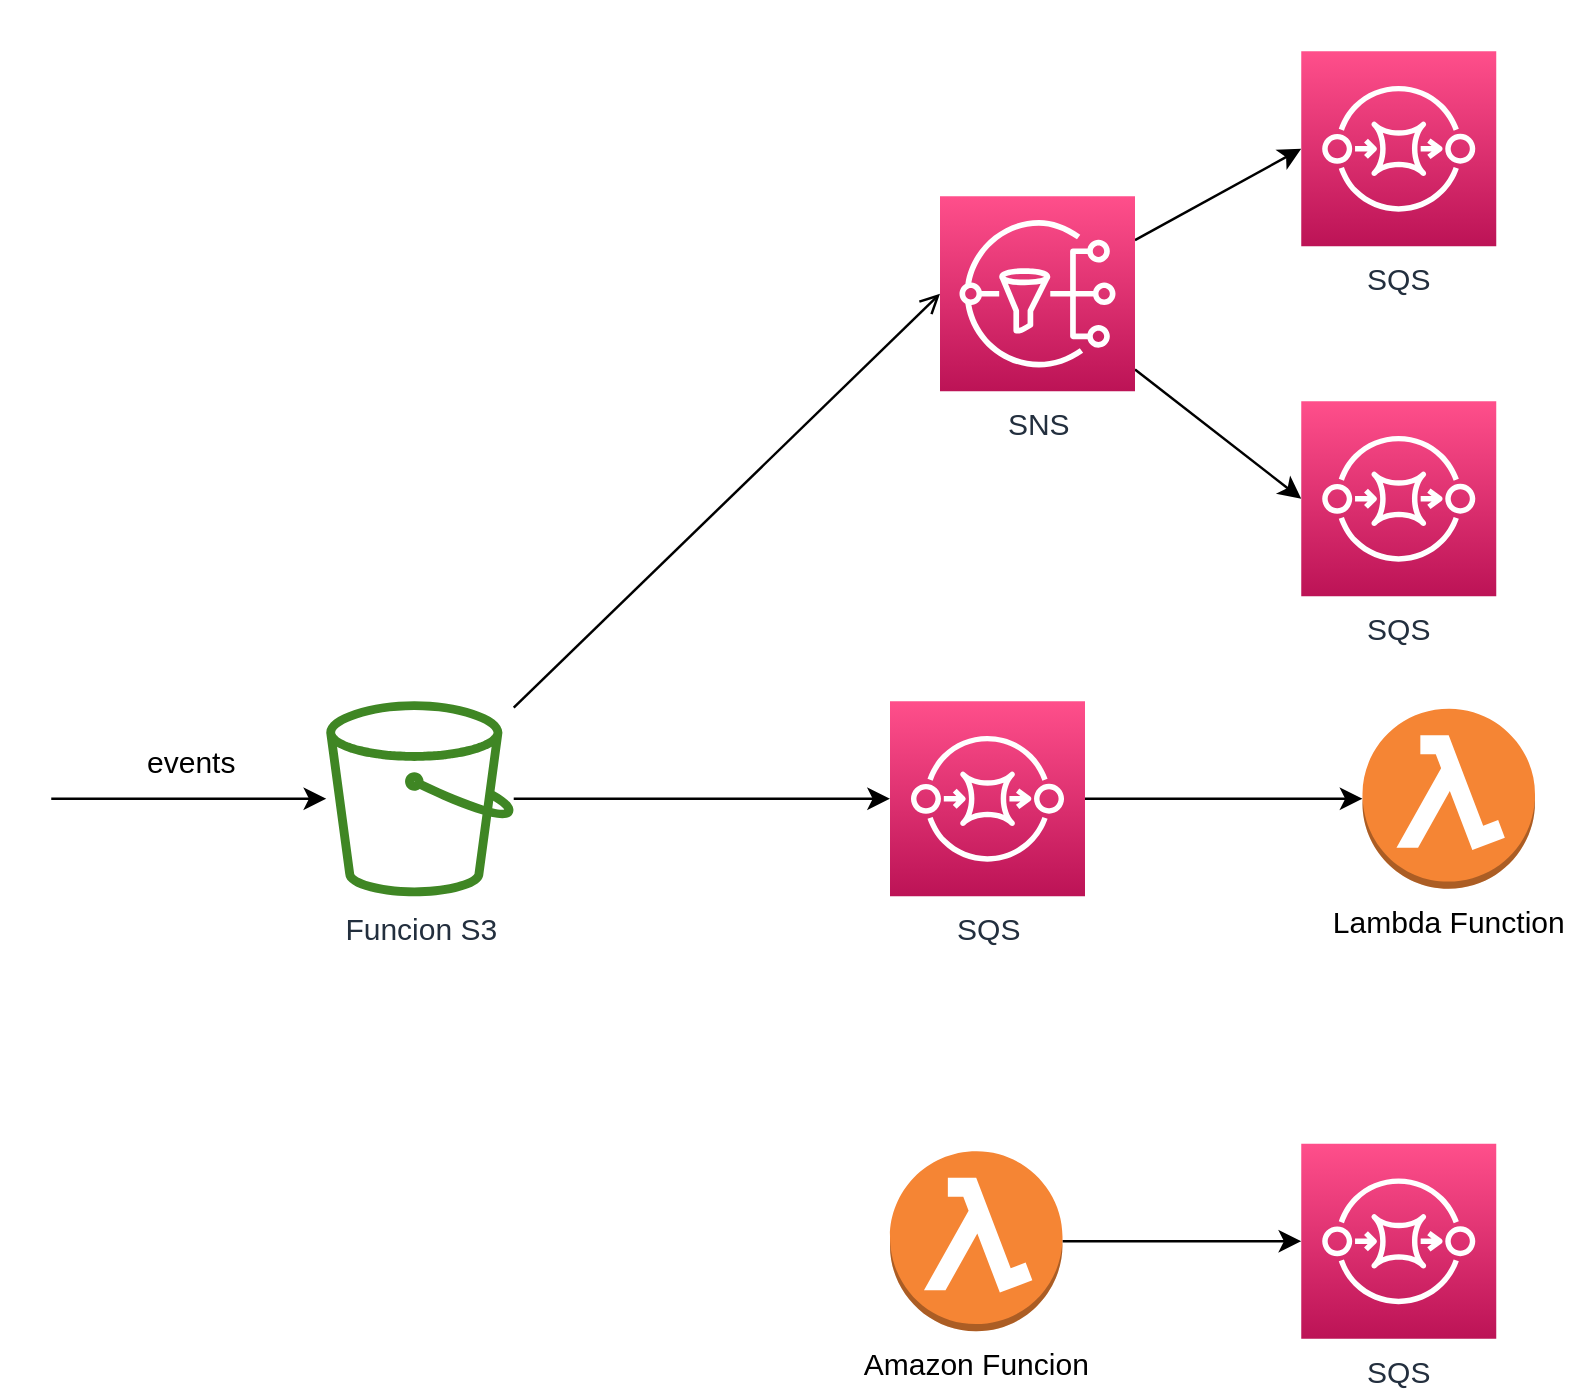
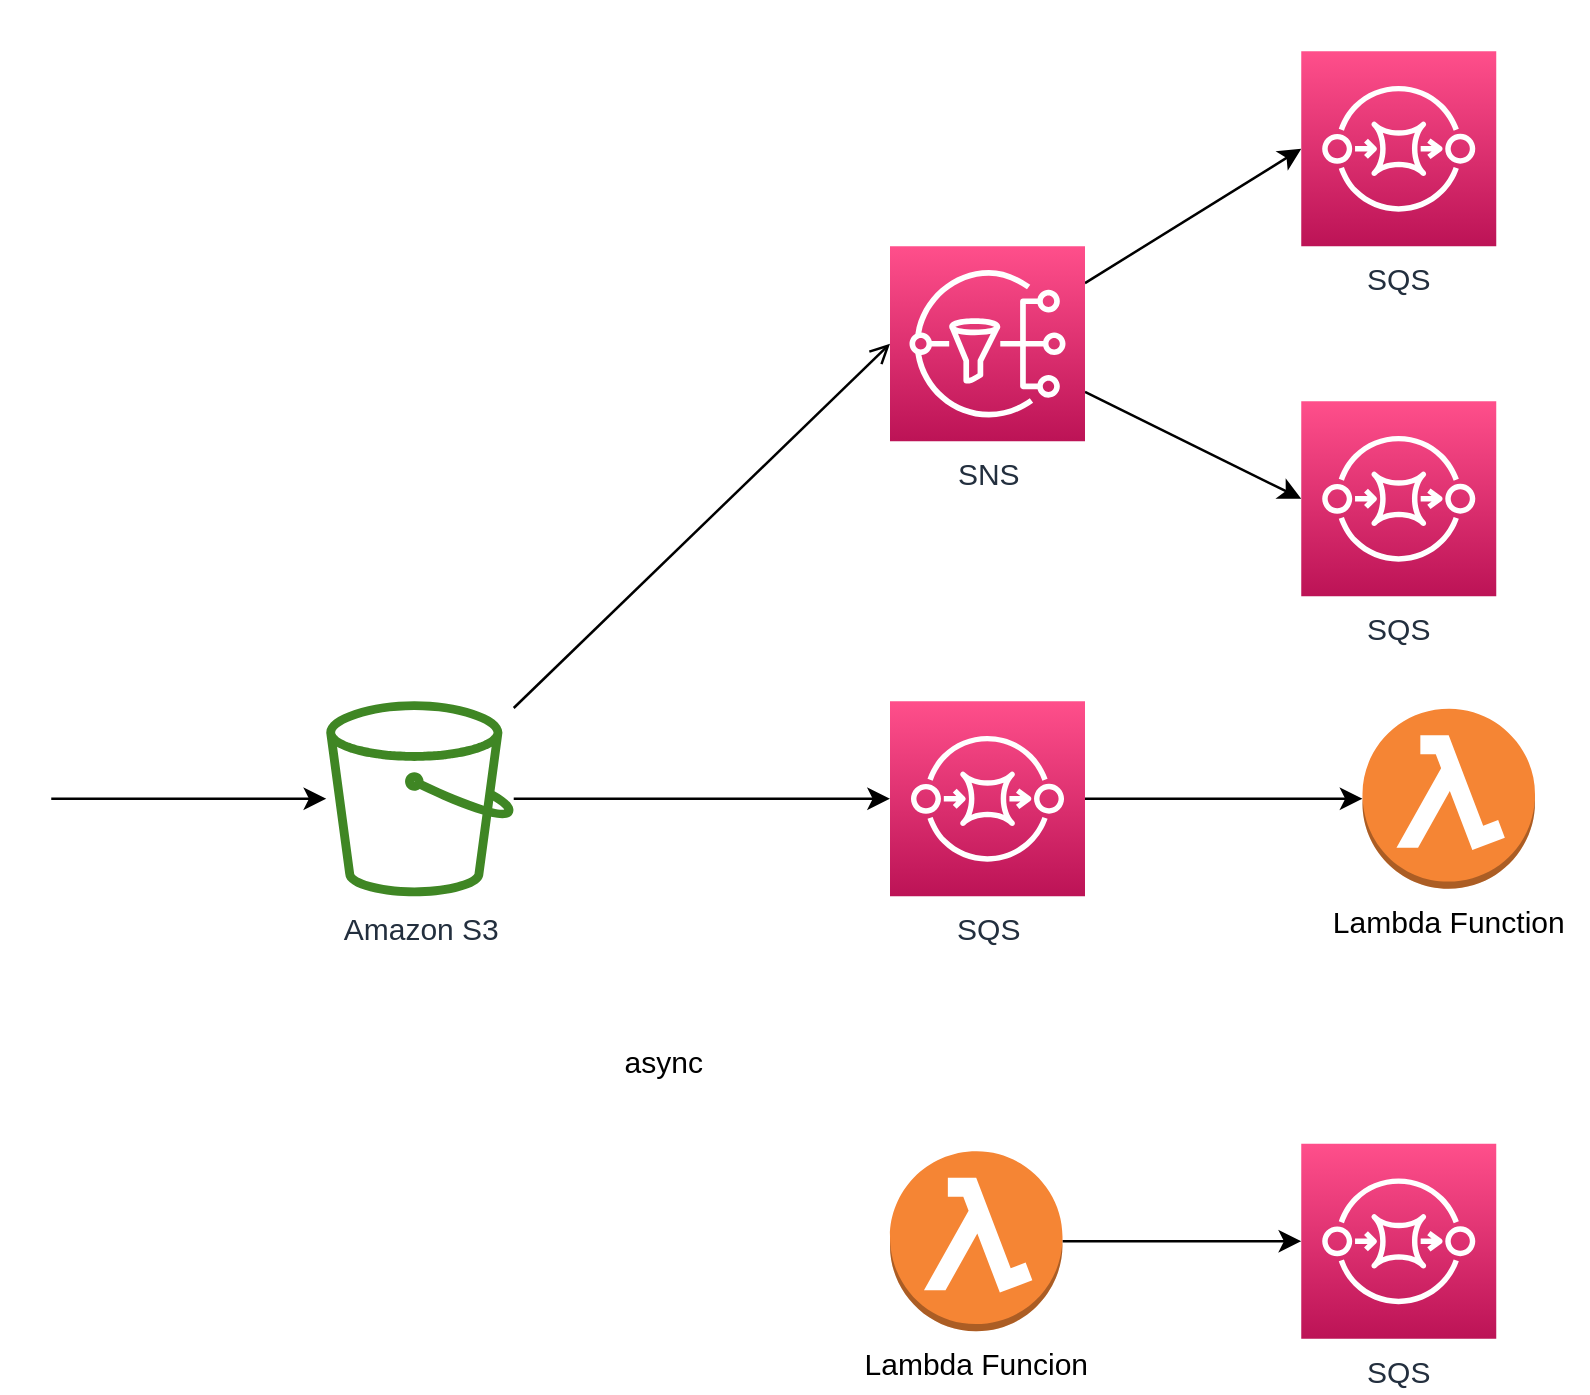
(1038, 294) -> (988, 344)
(191, 764) -> none
(423, 932) -> (423, 932)
none -> (664, 1064)
(978, 1367) -> (978, 1367)
